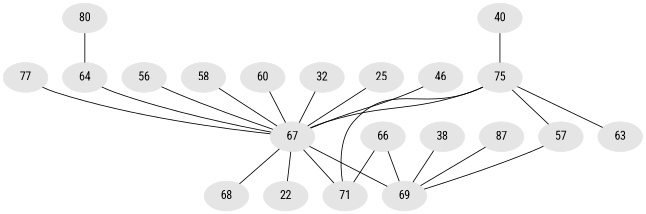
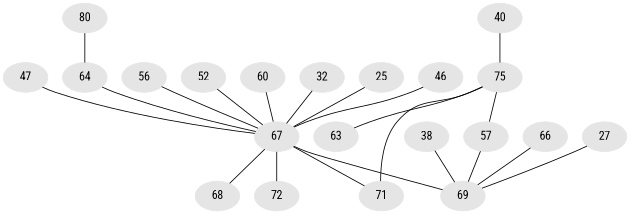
(26, 77) -> (26, 77)
(203, 77) -> (203, 77)
(397, 108) -> none
(502, 137) -> (605, 137)
(364, 166) -> none
(286, 196) -> (277, 196)
